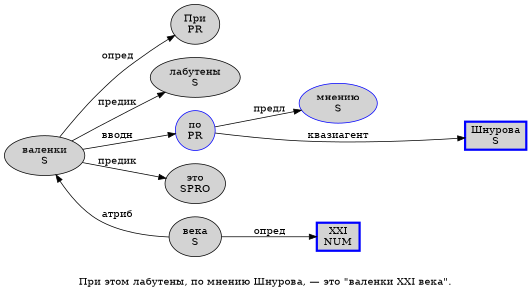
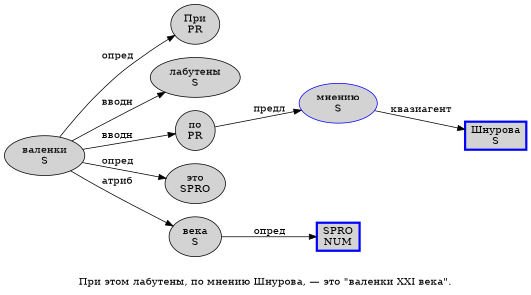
(118, 102) -> (118, 102)
(195, 131) -> (195, 131)
(336, 142) -> (416, 119)
(118, 161) -> (118, 161)
(107, 224) -> (118, 197)
(338, 237) -> (338, 237)
